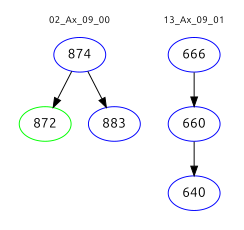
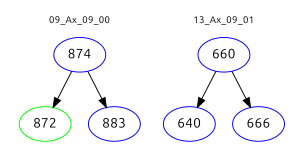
(80, 21) -> (80, 21)
(194, 85) -> (239, 85)
